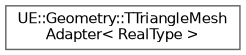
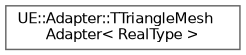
(123, 28) -> (123, 28)
